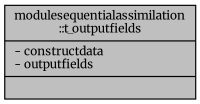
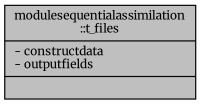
(100, 29) -> (100, 29)
